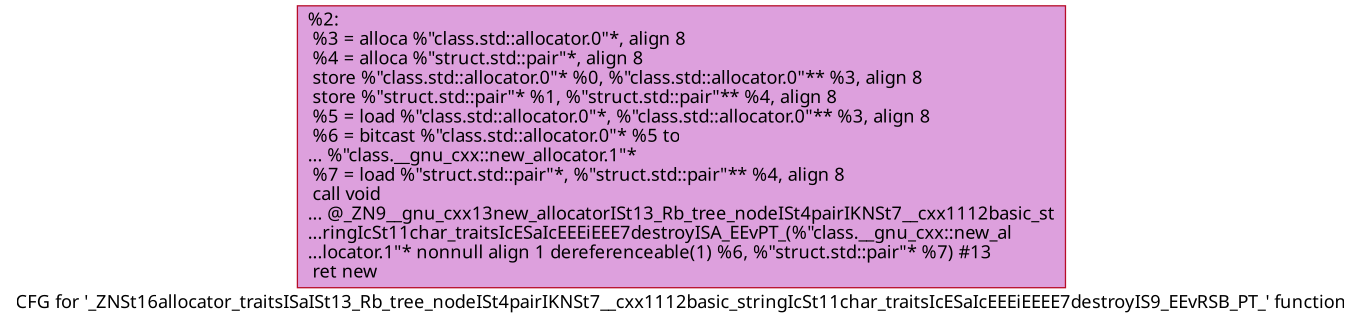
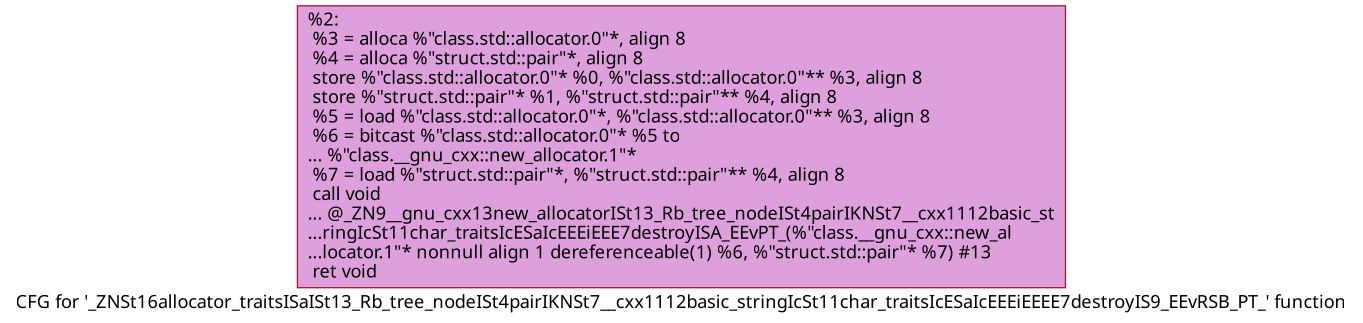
(343, 272) -> (343, 272)
